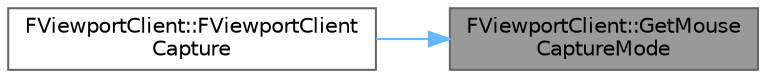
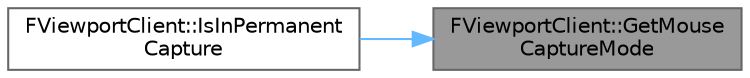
(192, 39) -> (184, 39)
